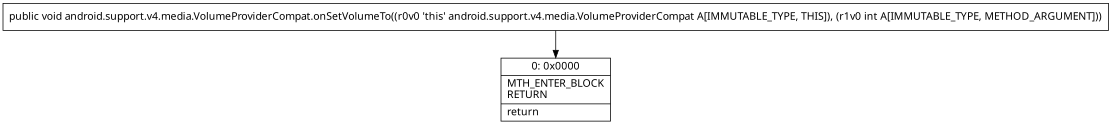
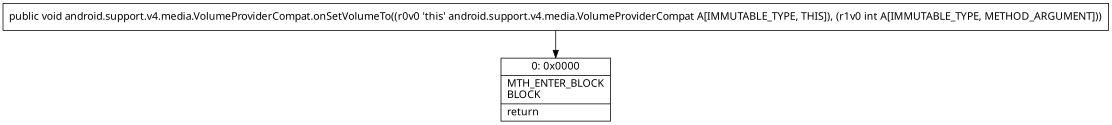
(528, 95) -> (524, 95)
